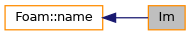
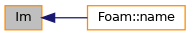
(132, 18) -> (71, 18)
